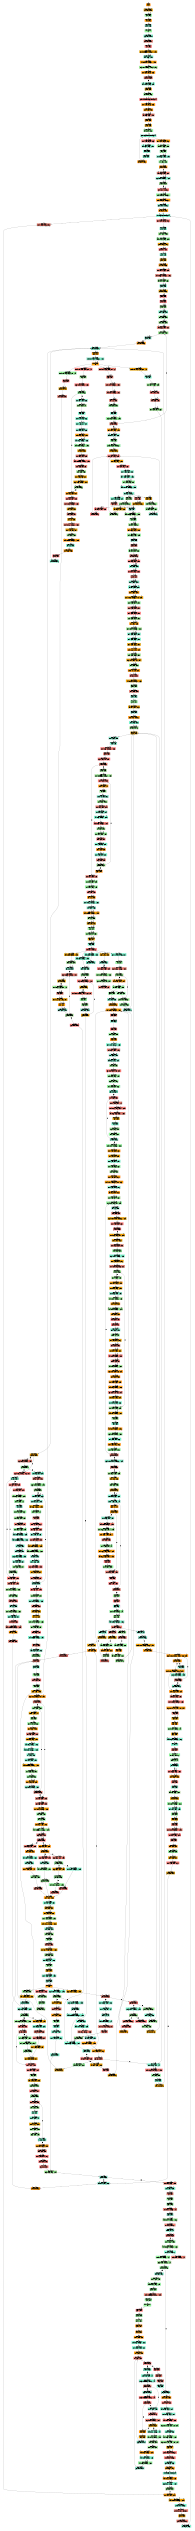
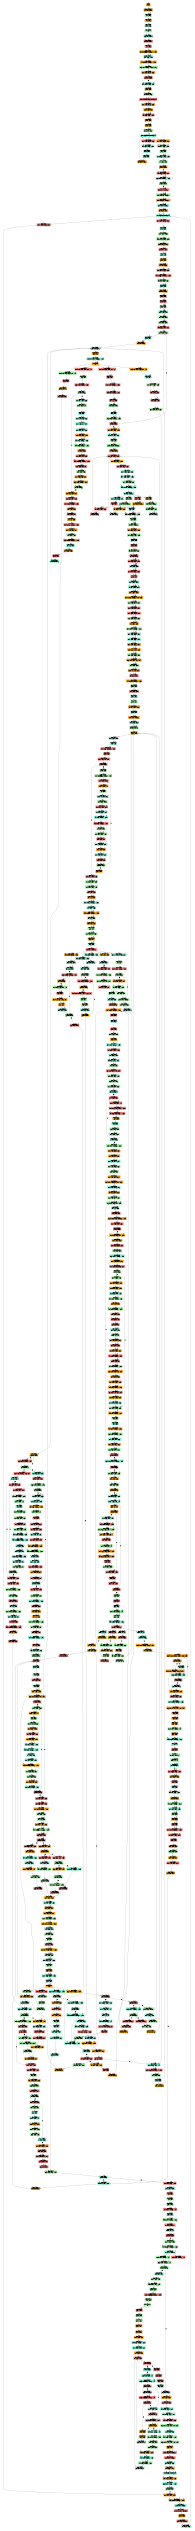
(176, 1702) -> (176, 1702)
